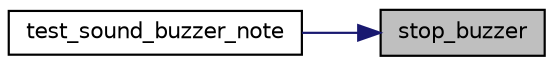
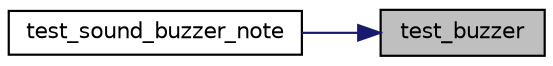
(463, 33) -> (463, 33)
